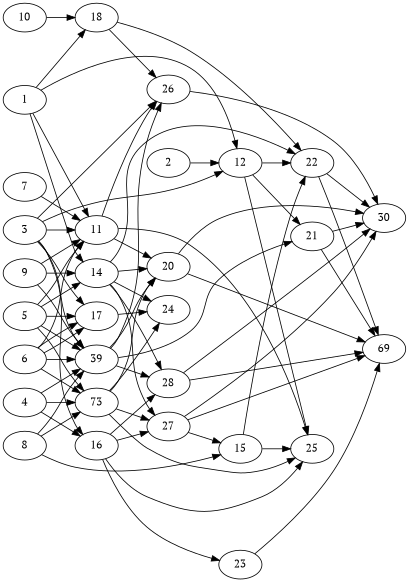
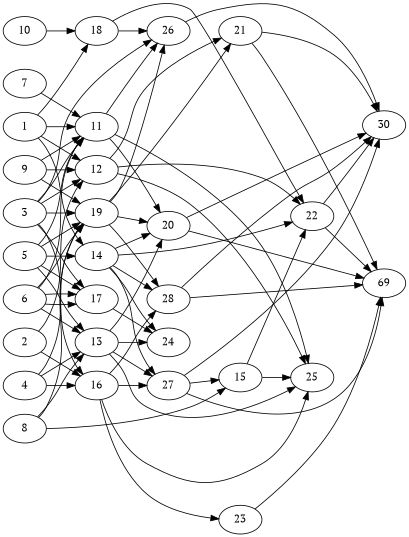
(57, 273) -> (57, 170)
(97, 359) -> (97, 213)
none -> (56, 361)
(97, 402) -> (97, 342)
